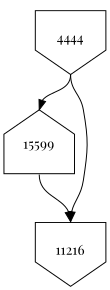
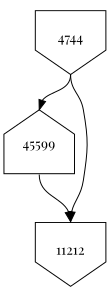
(71, 39) -> (71, 39)
(39, 145) -> (39, 145)
(71, 251) -> (71, 251)
